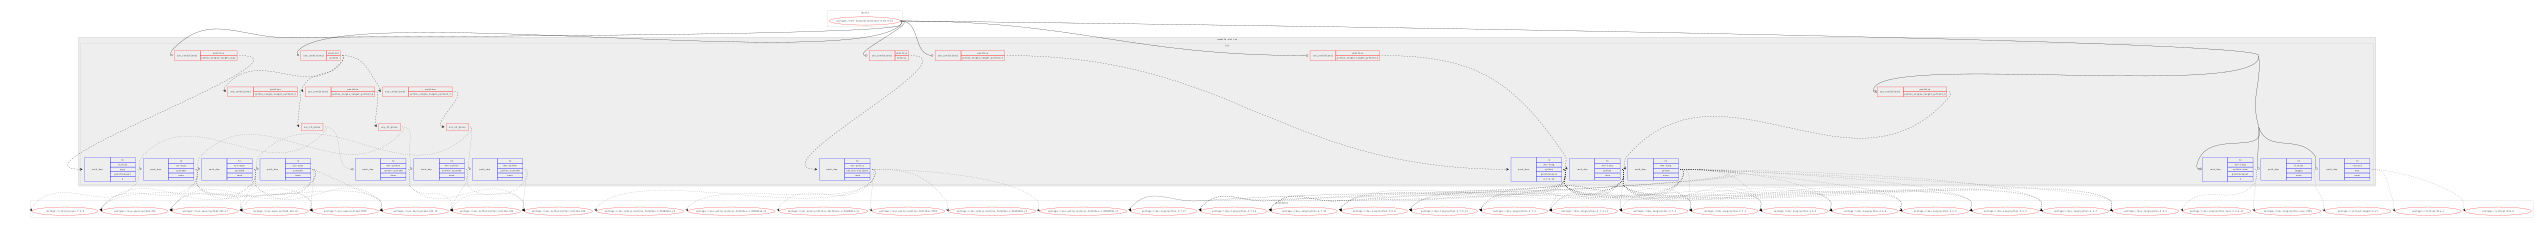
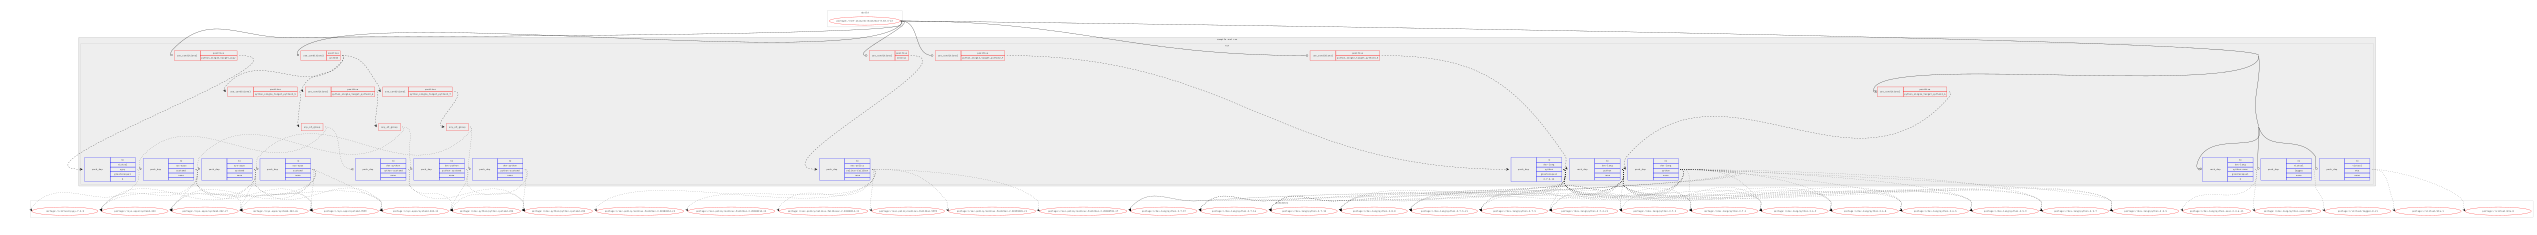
(416, 211) -> (416, 211)
